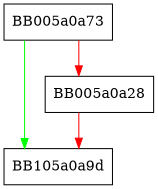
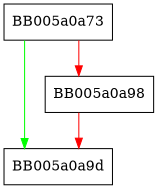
(99, 94) -> (99, 94)
(58, 167) -> (58, 167)
